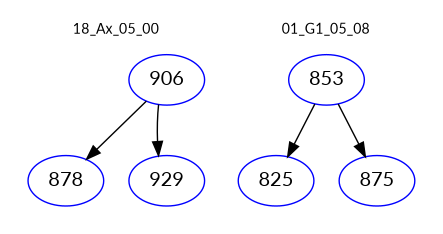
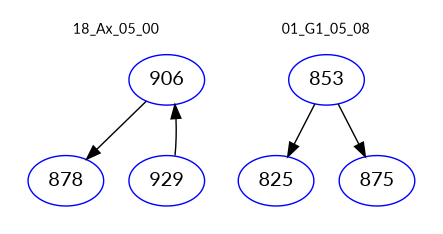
(157, 123) -> (176, 137)
